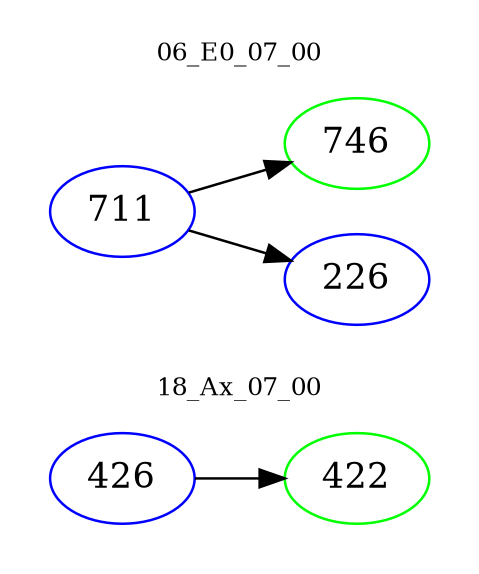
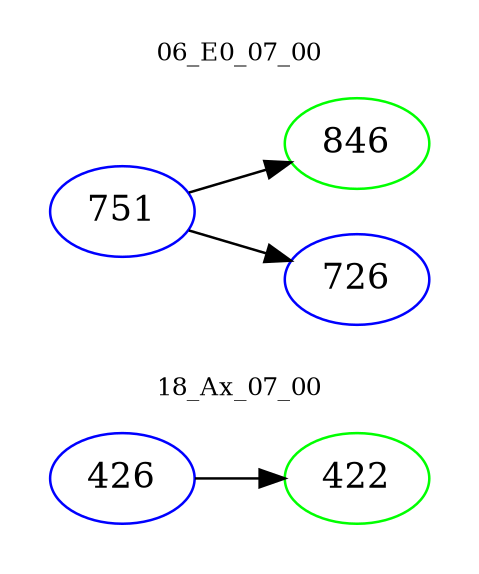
(357, 144) -> (357, 144)
(122, 212) -> (122, 212)
(357, 280) -> (357, 280)
